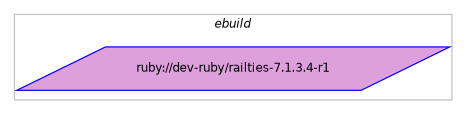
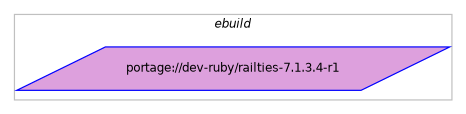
(233, 69) -> (233, 69)
